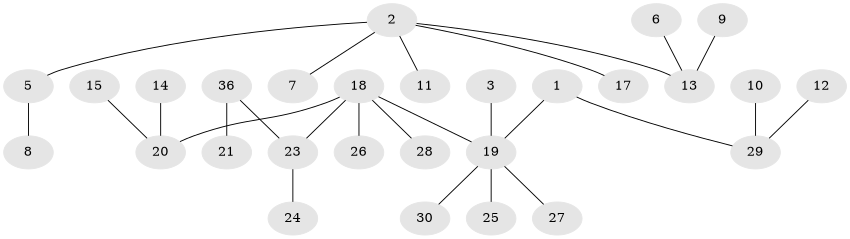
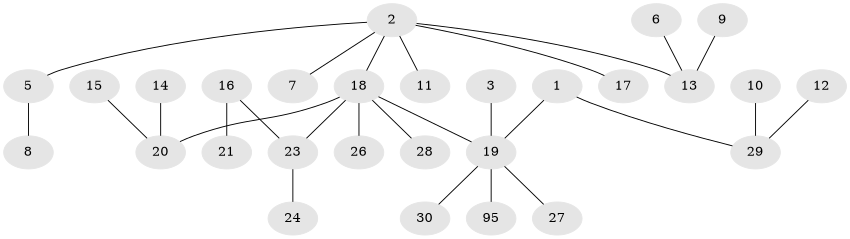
none -> (375, 53)
(227, 86) -> (227, 86)
(491, 218) -> (491, 218)
